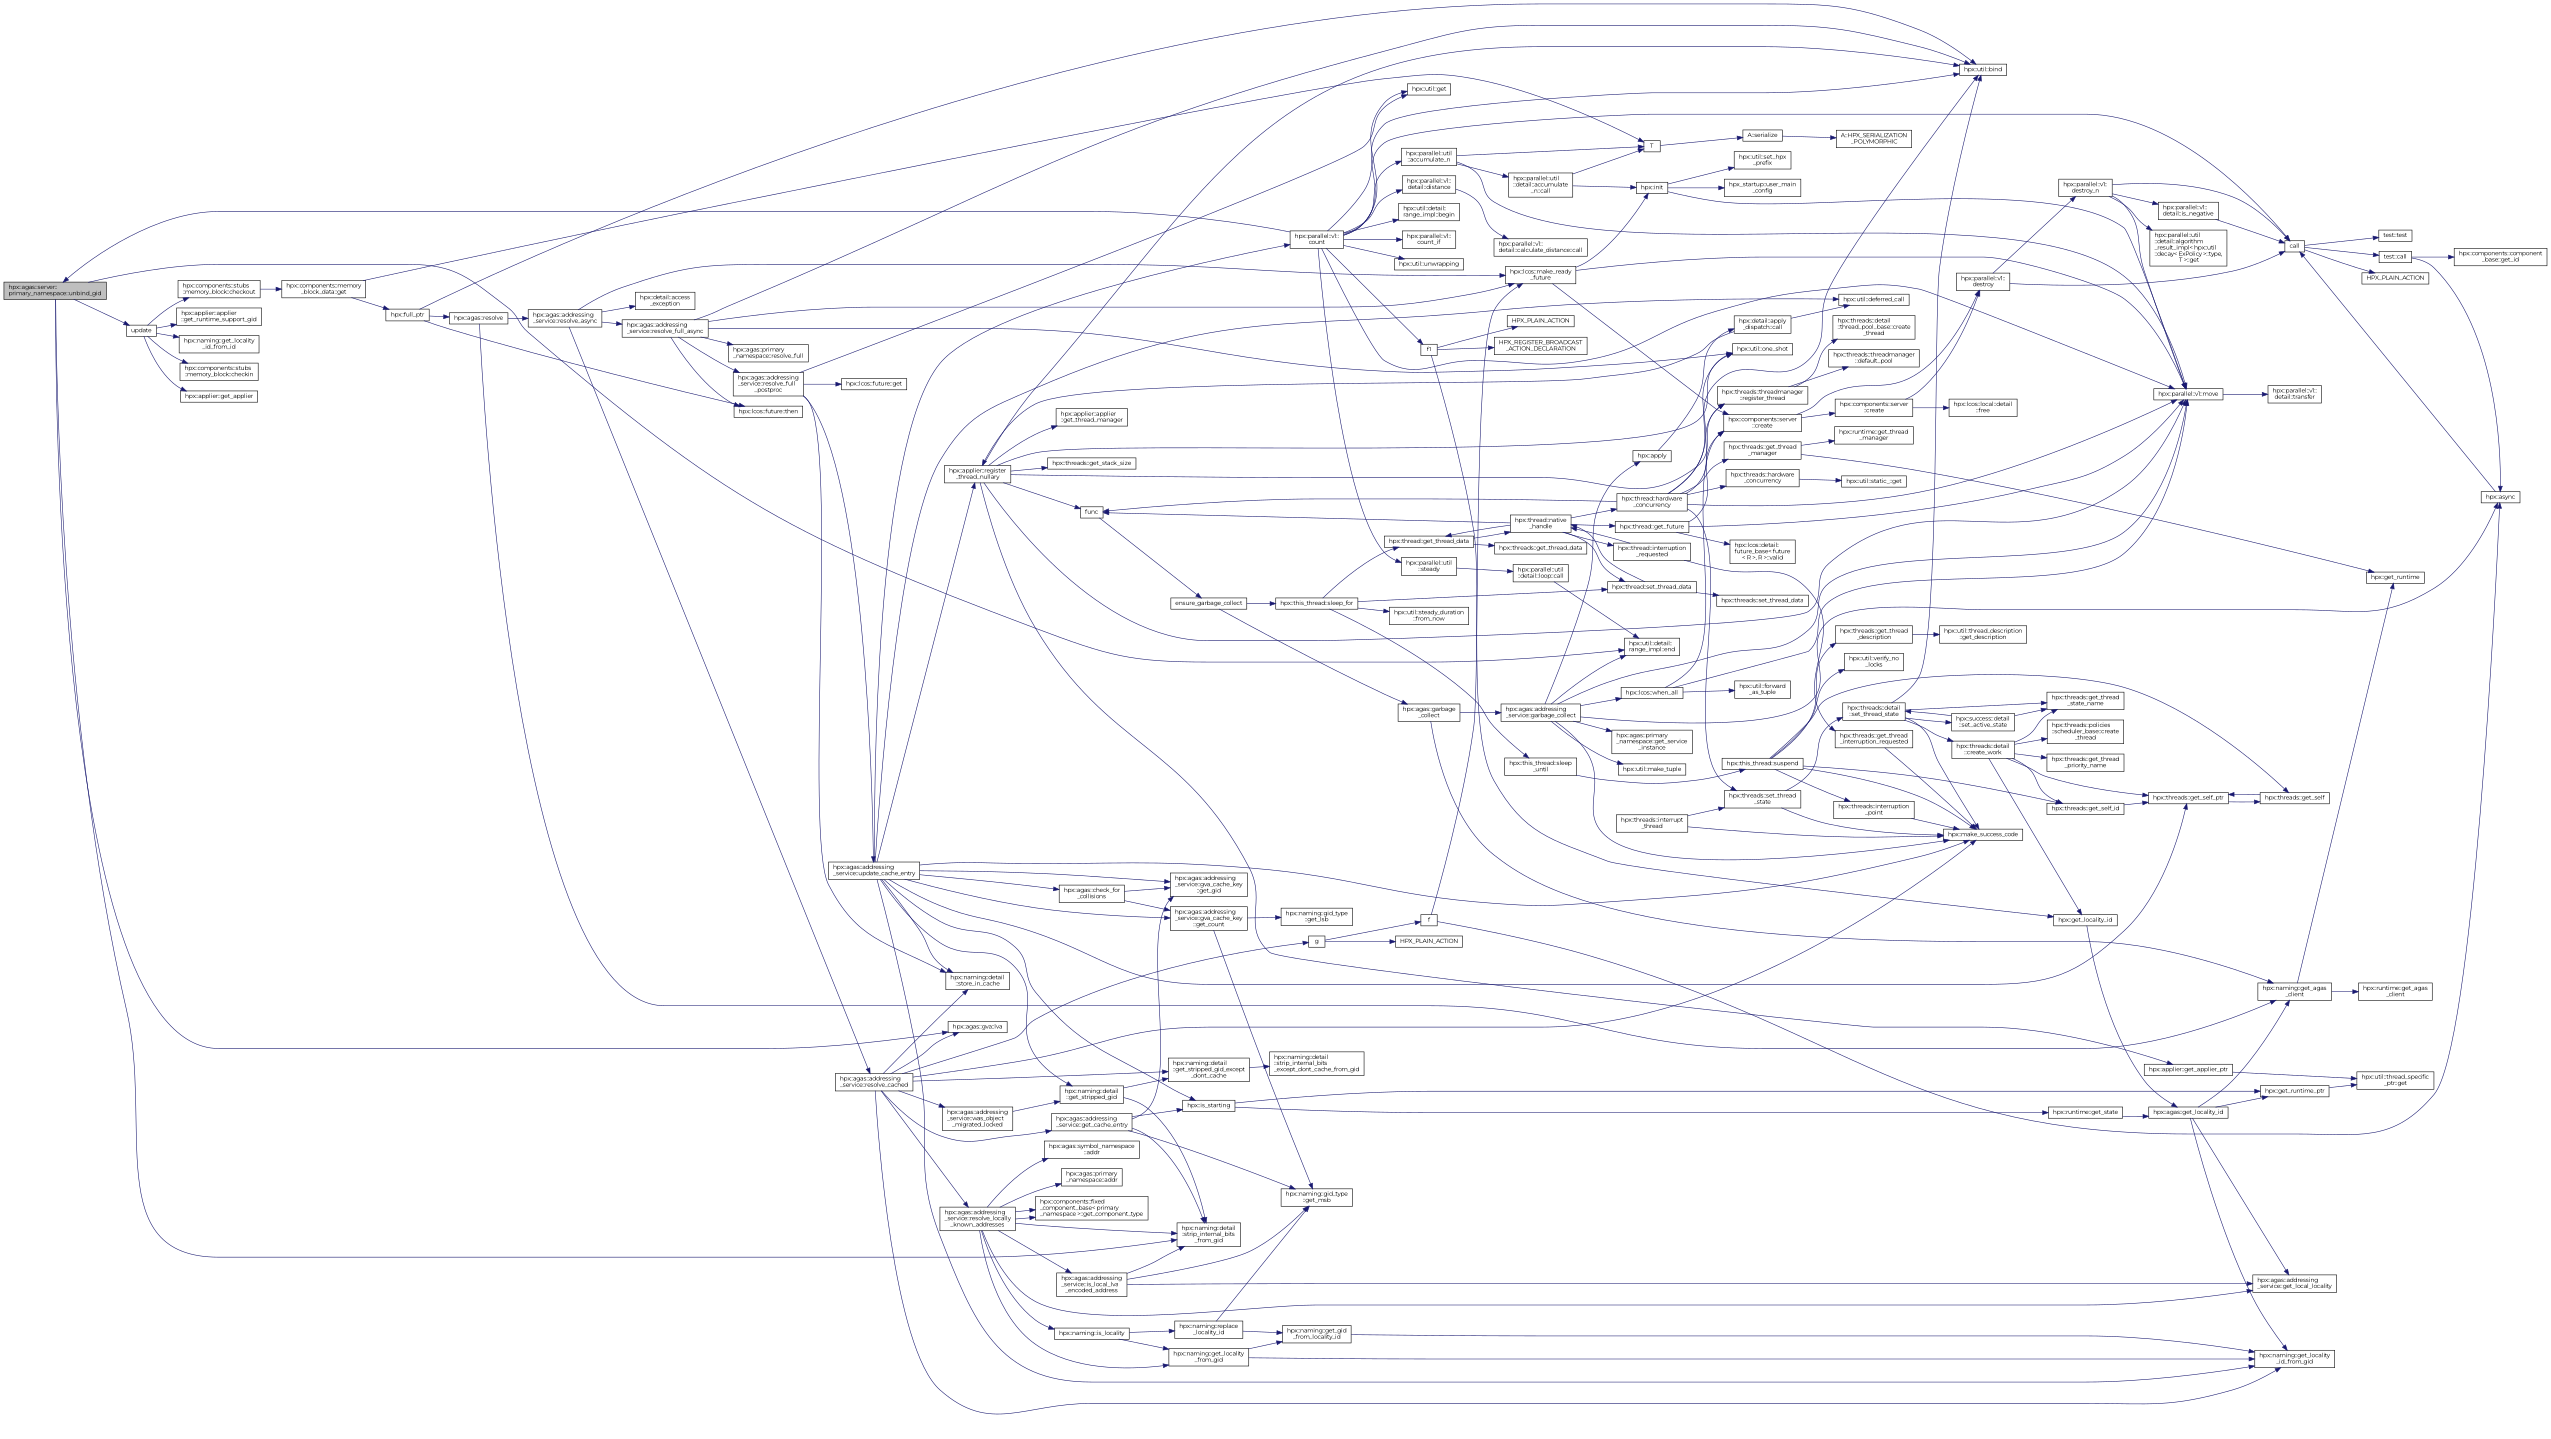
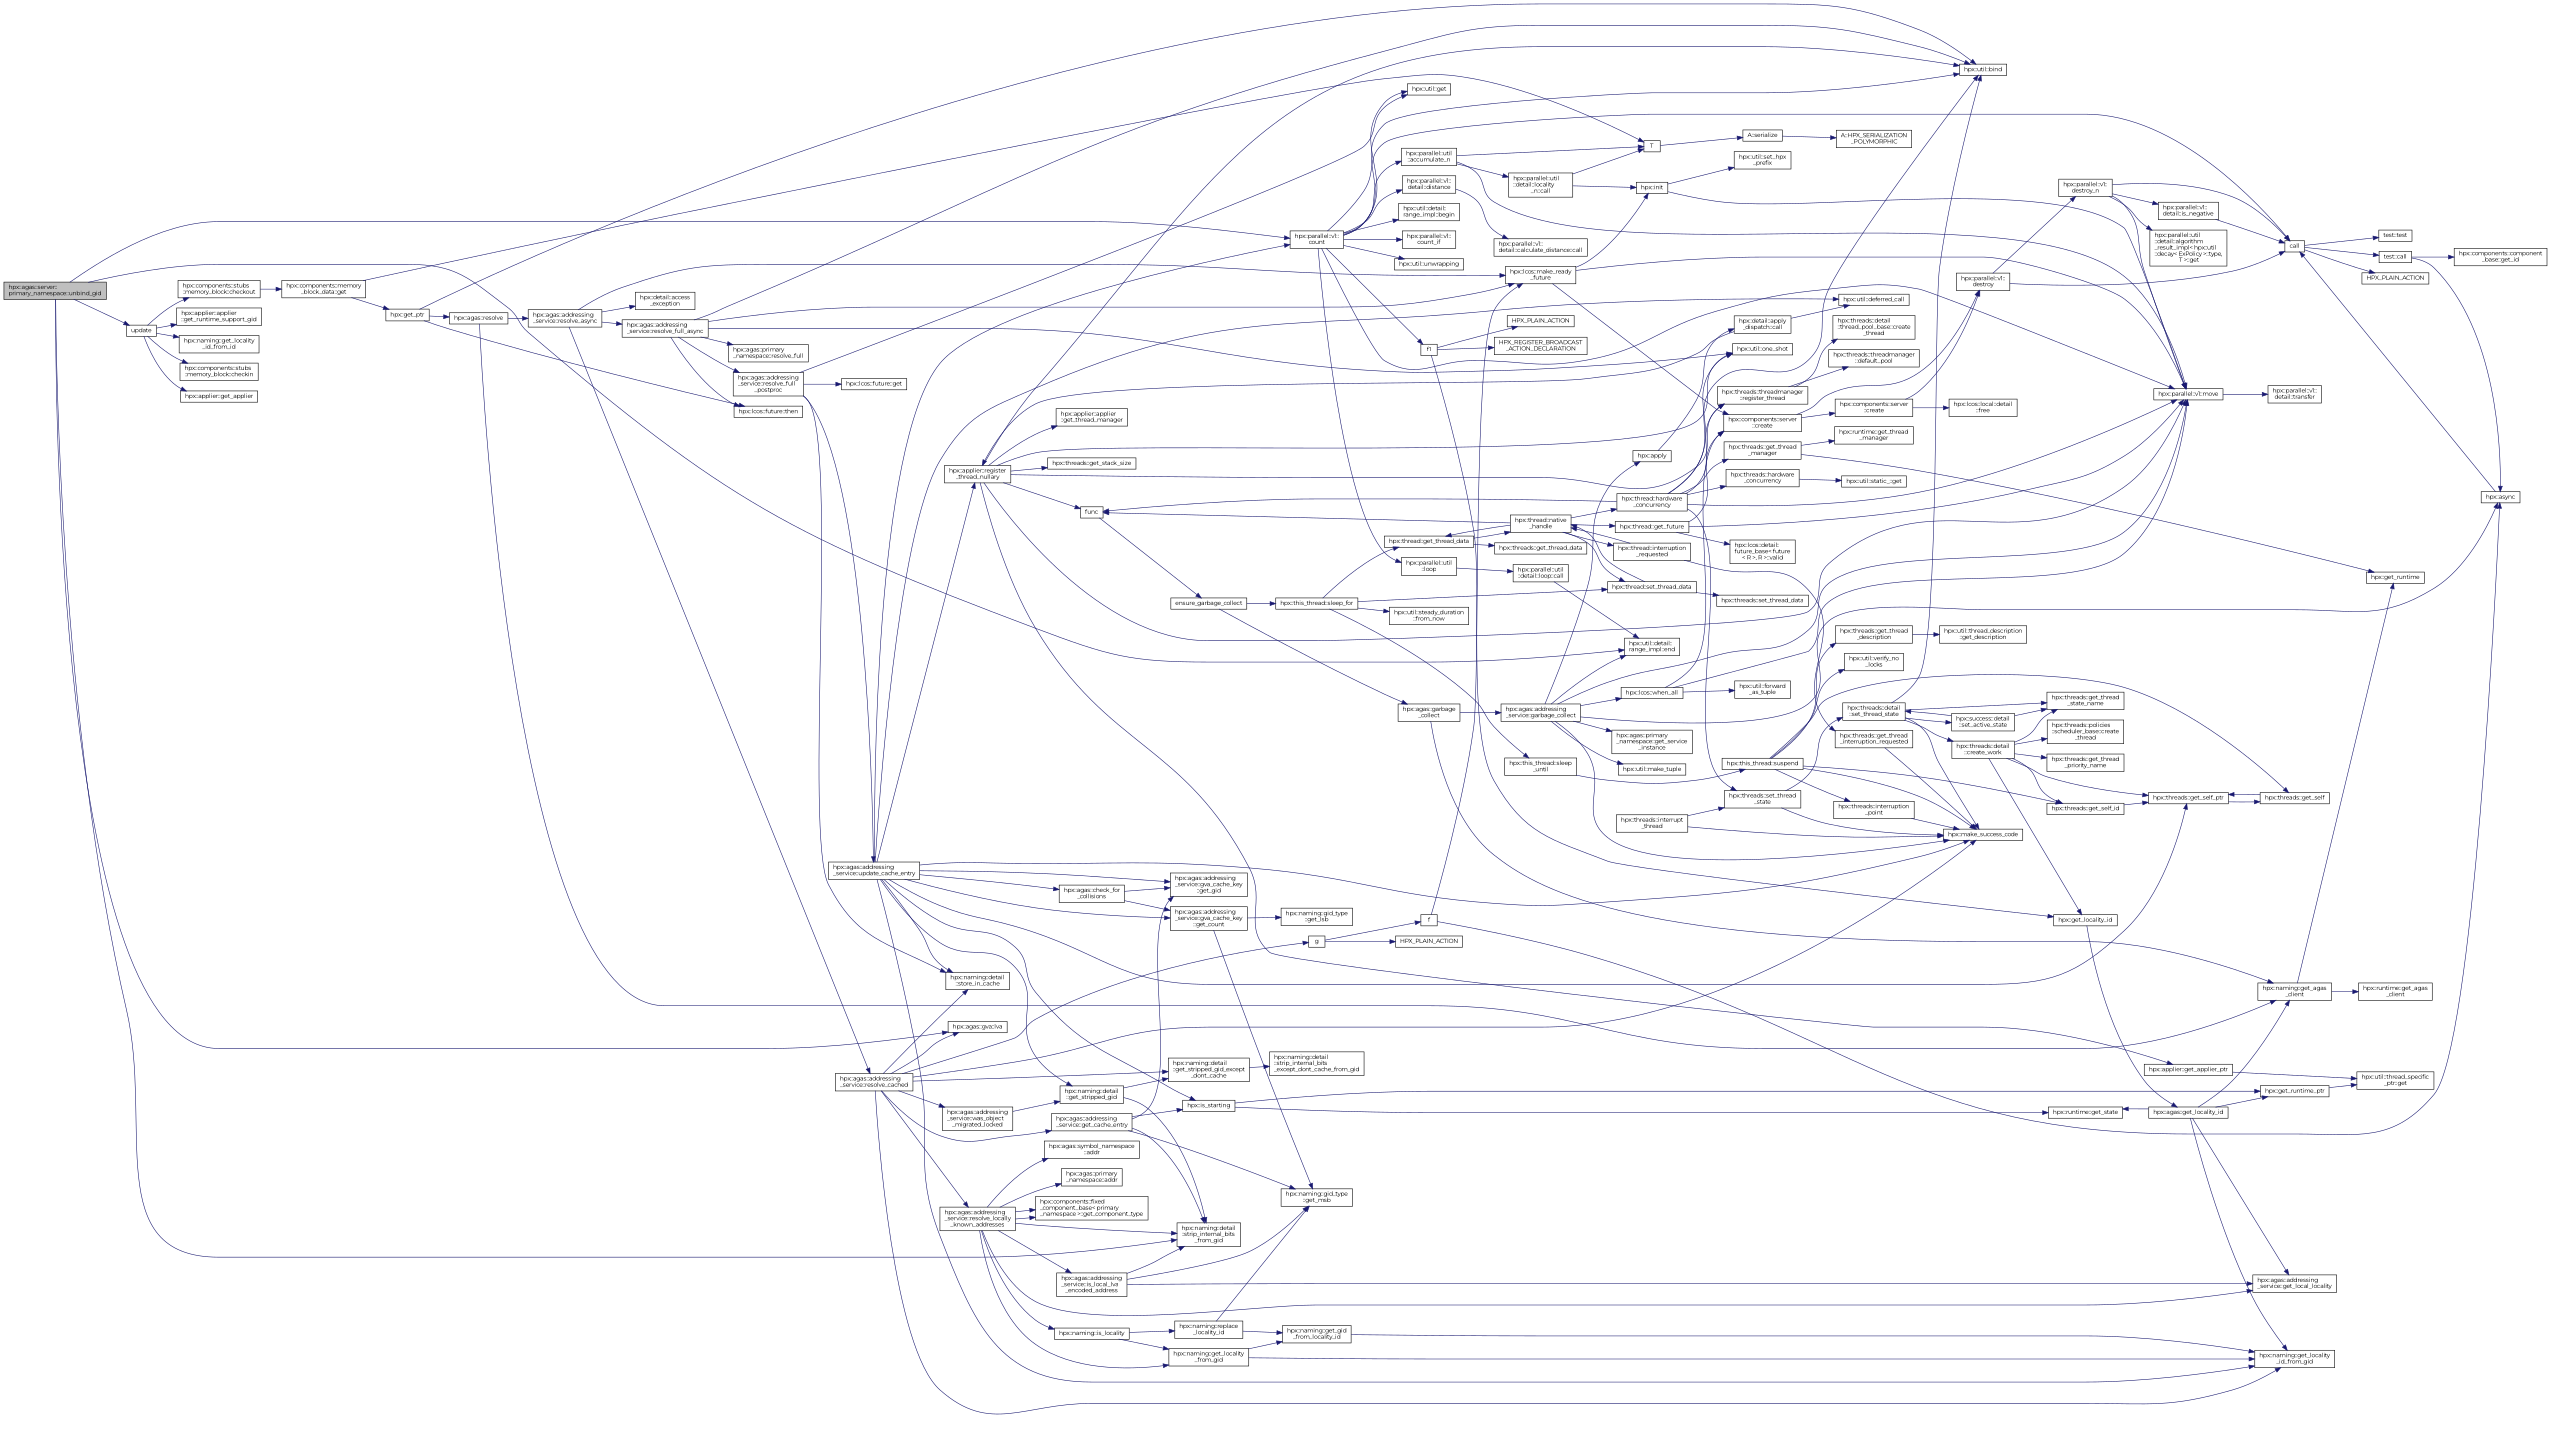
(1541, 185) -> (1541, 185)
(1763, 188) -> none
(671, 212) -> (670, 222)
(408, 315) -> (408, 315)
(1429, 566) -> (1429, 566)
(2133, 1116) -> (2139, 1109)
